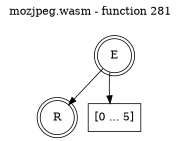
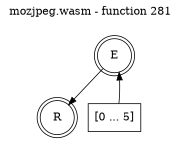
(109, 84) -> (120, 92)
